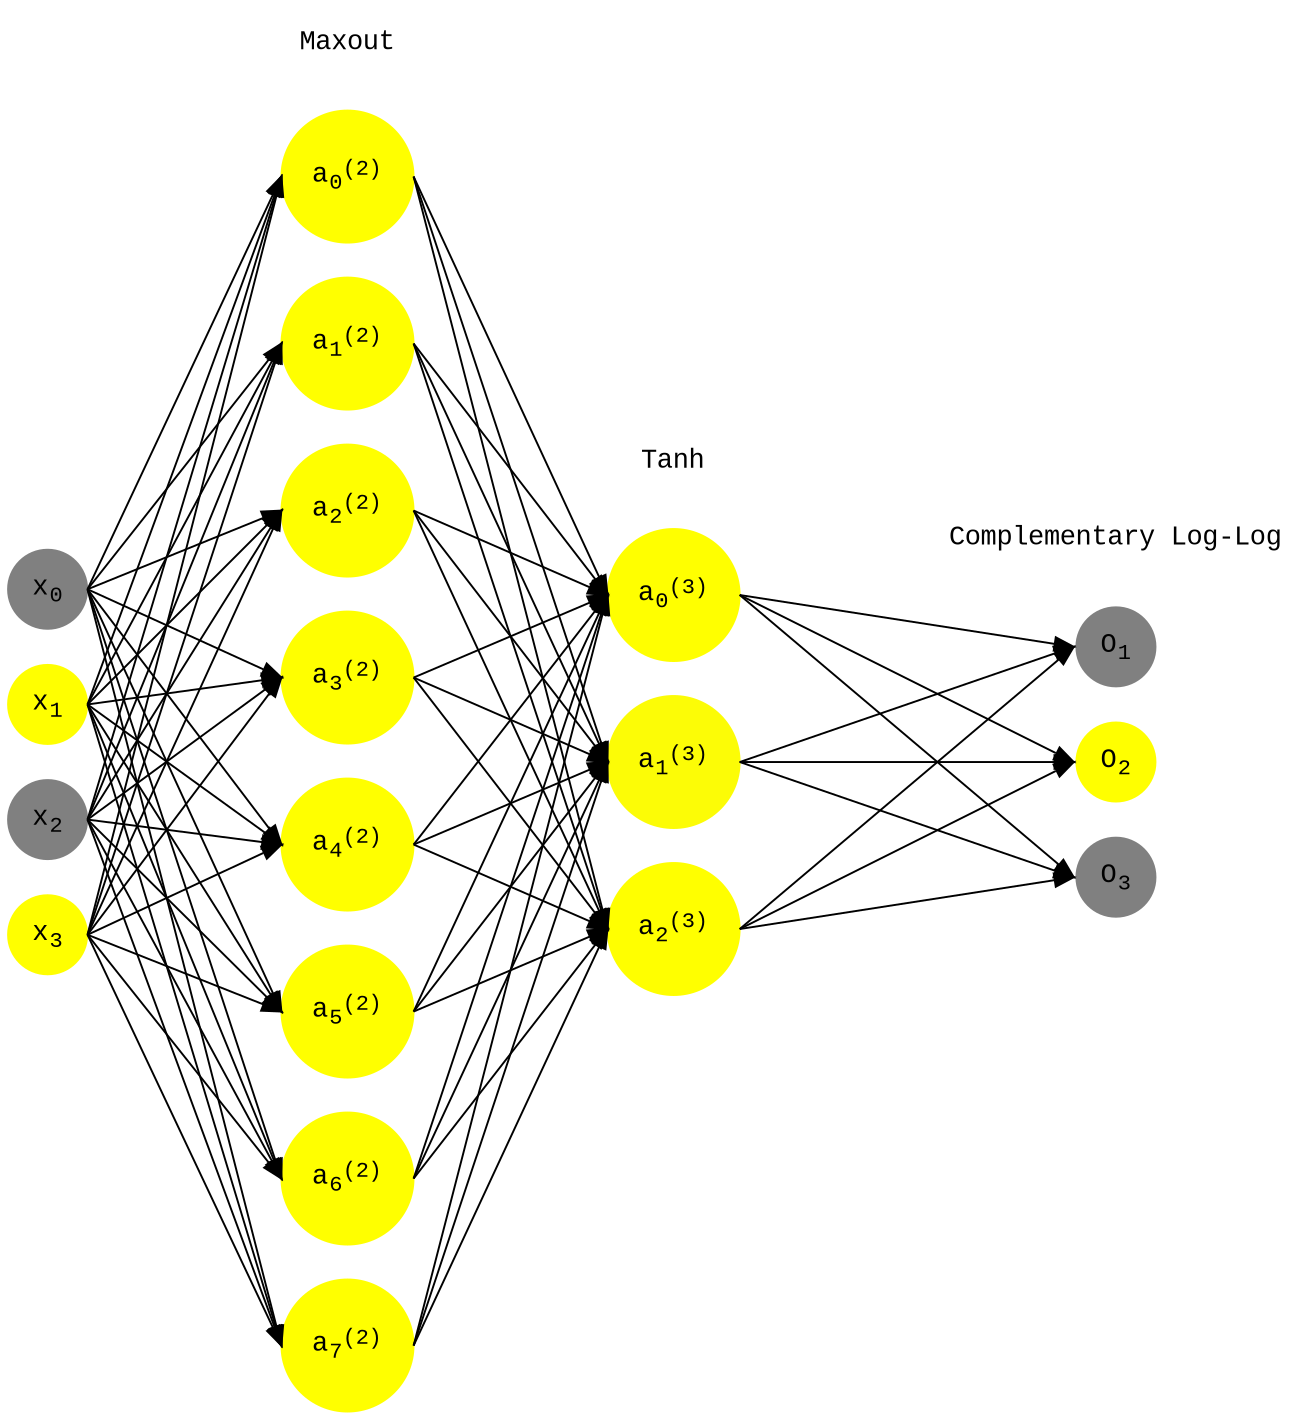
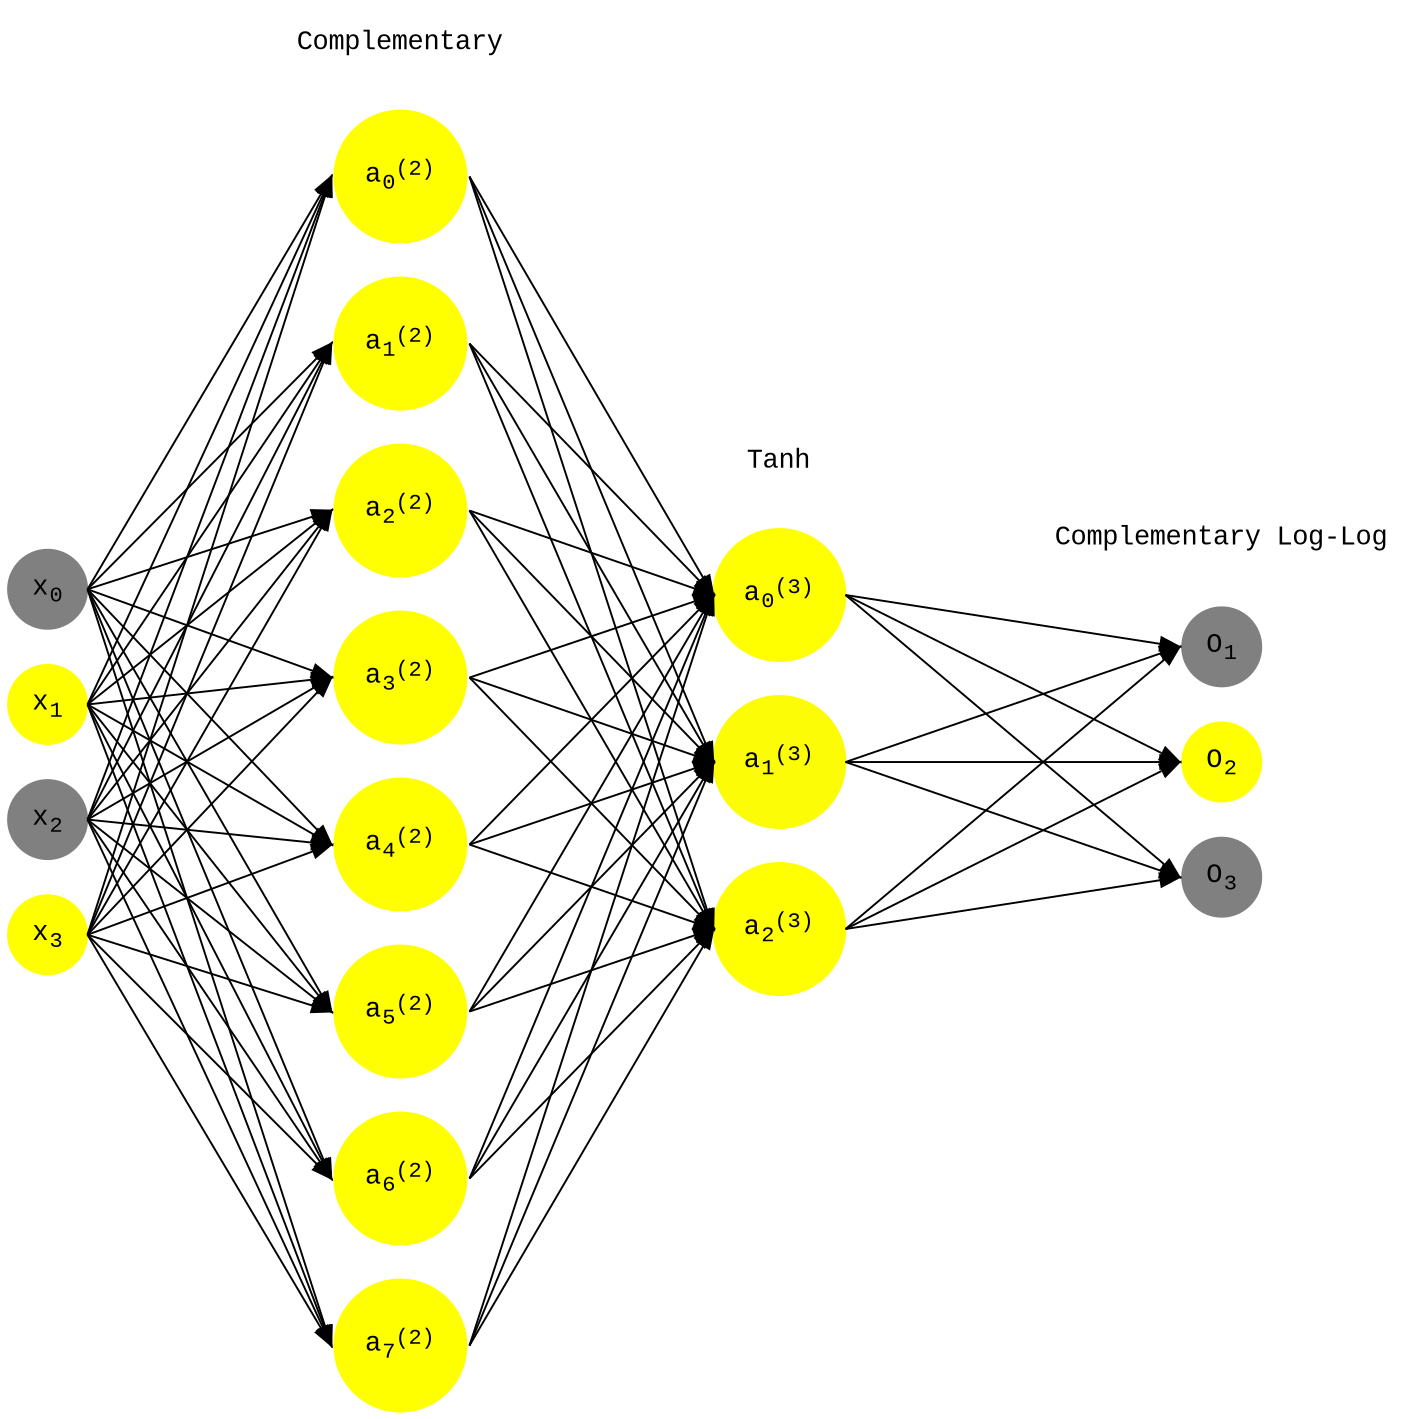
(347, 42) -> (400, 42)
